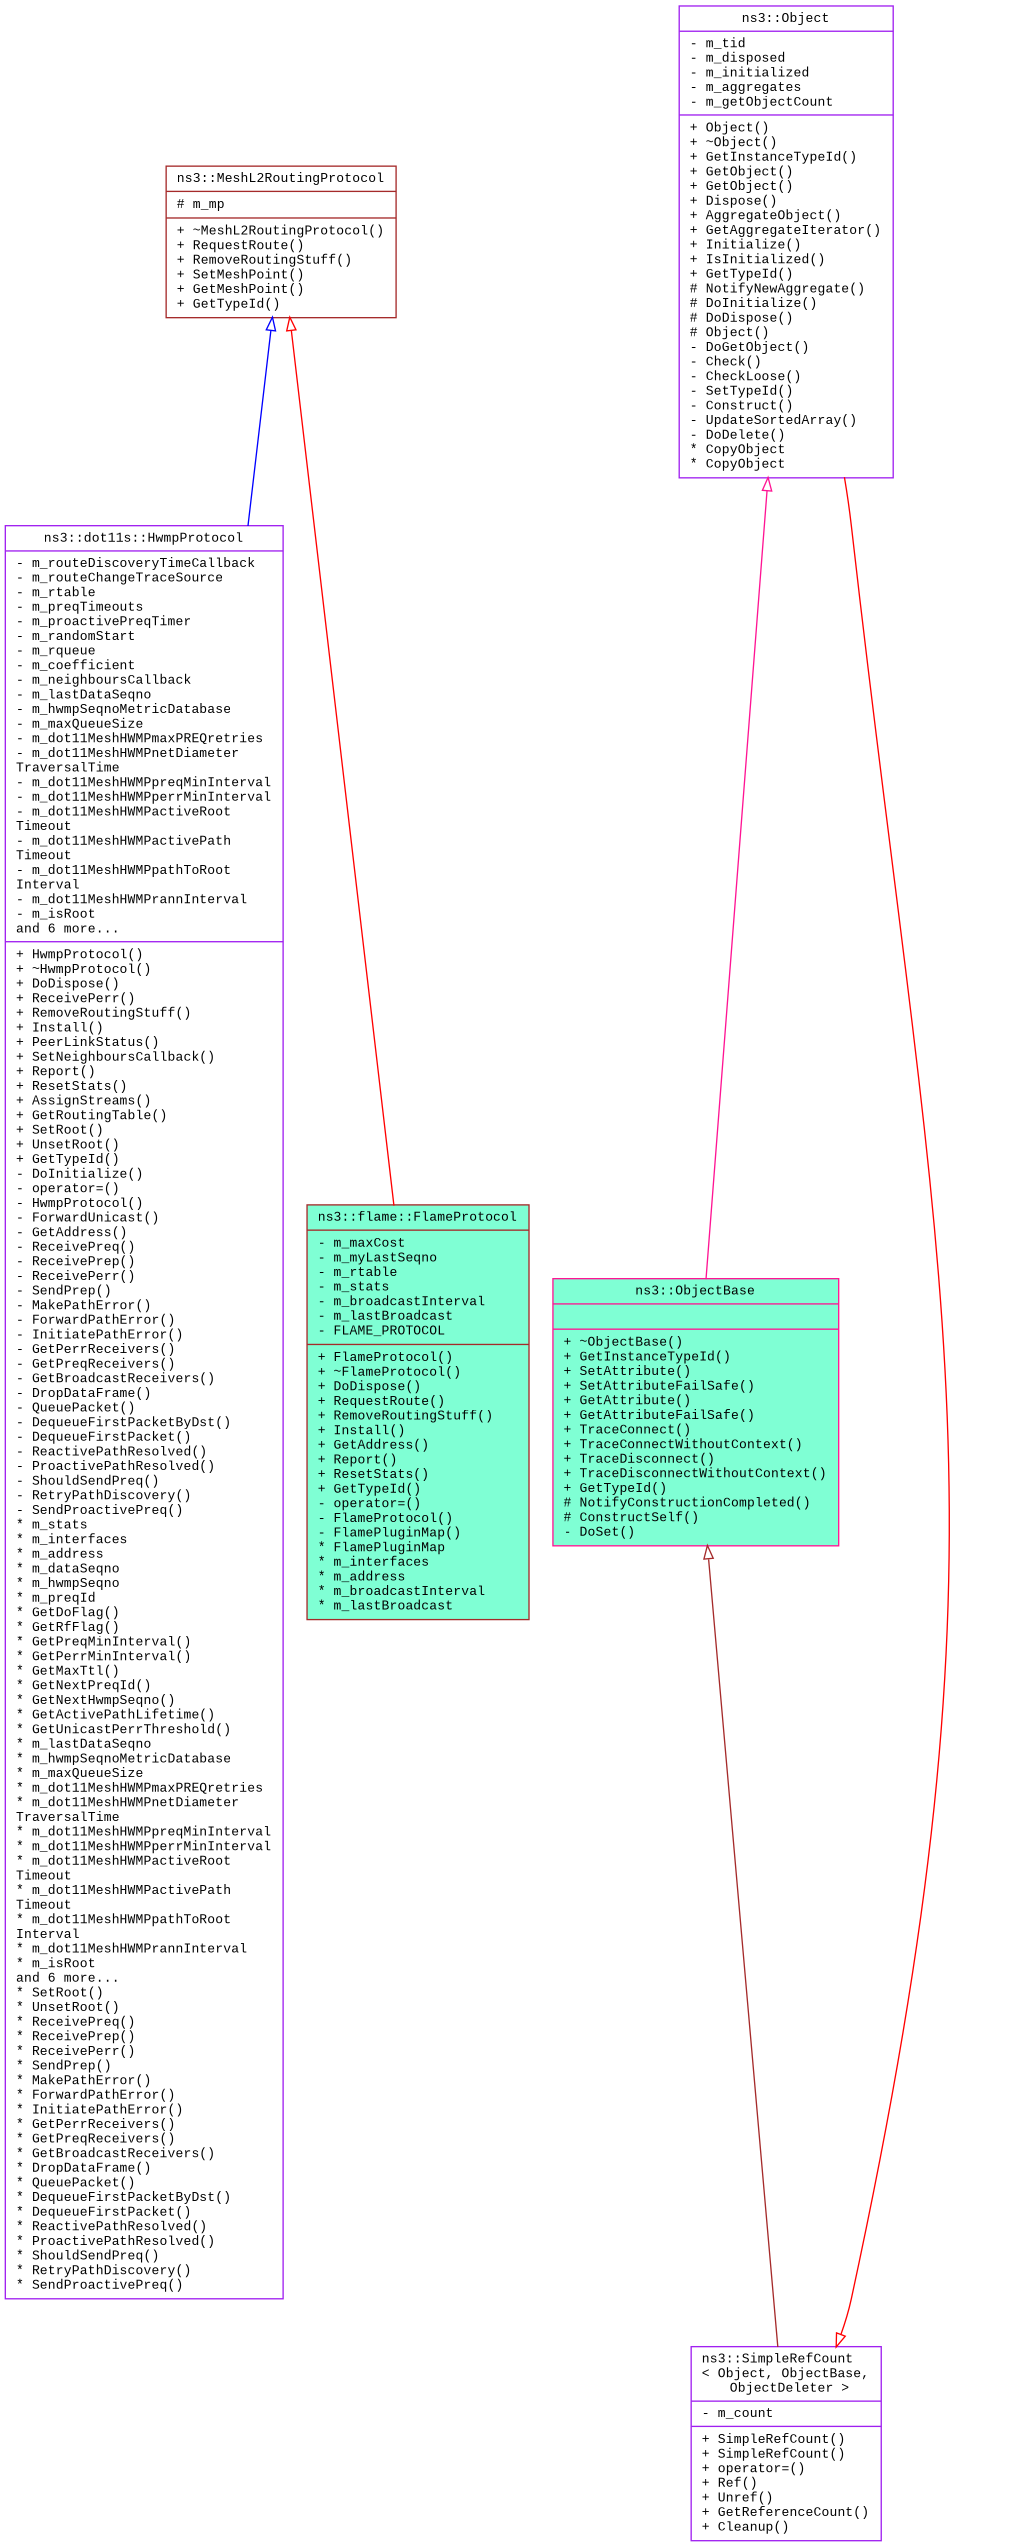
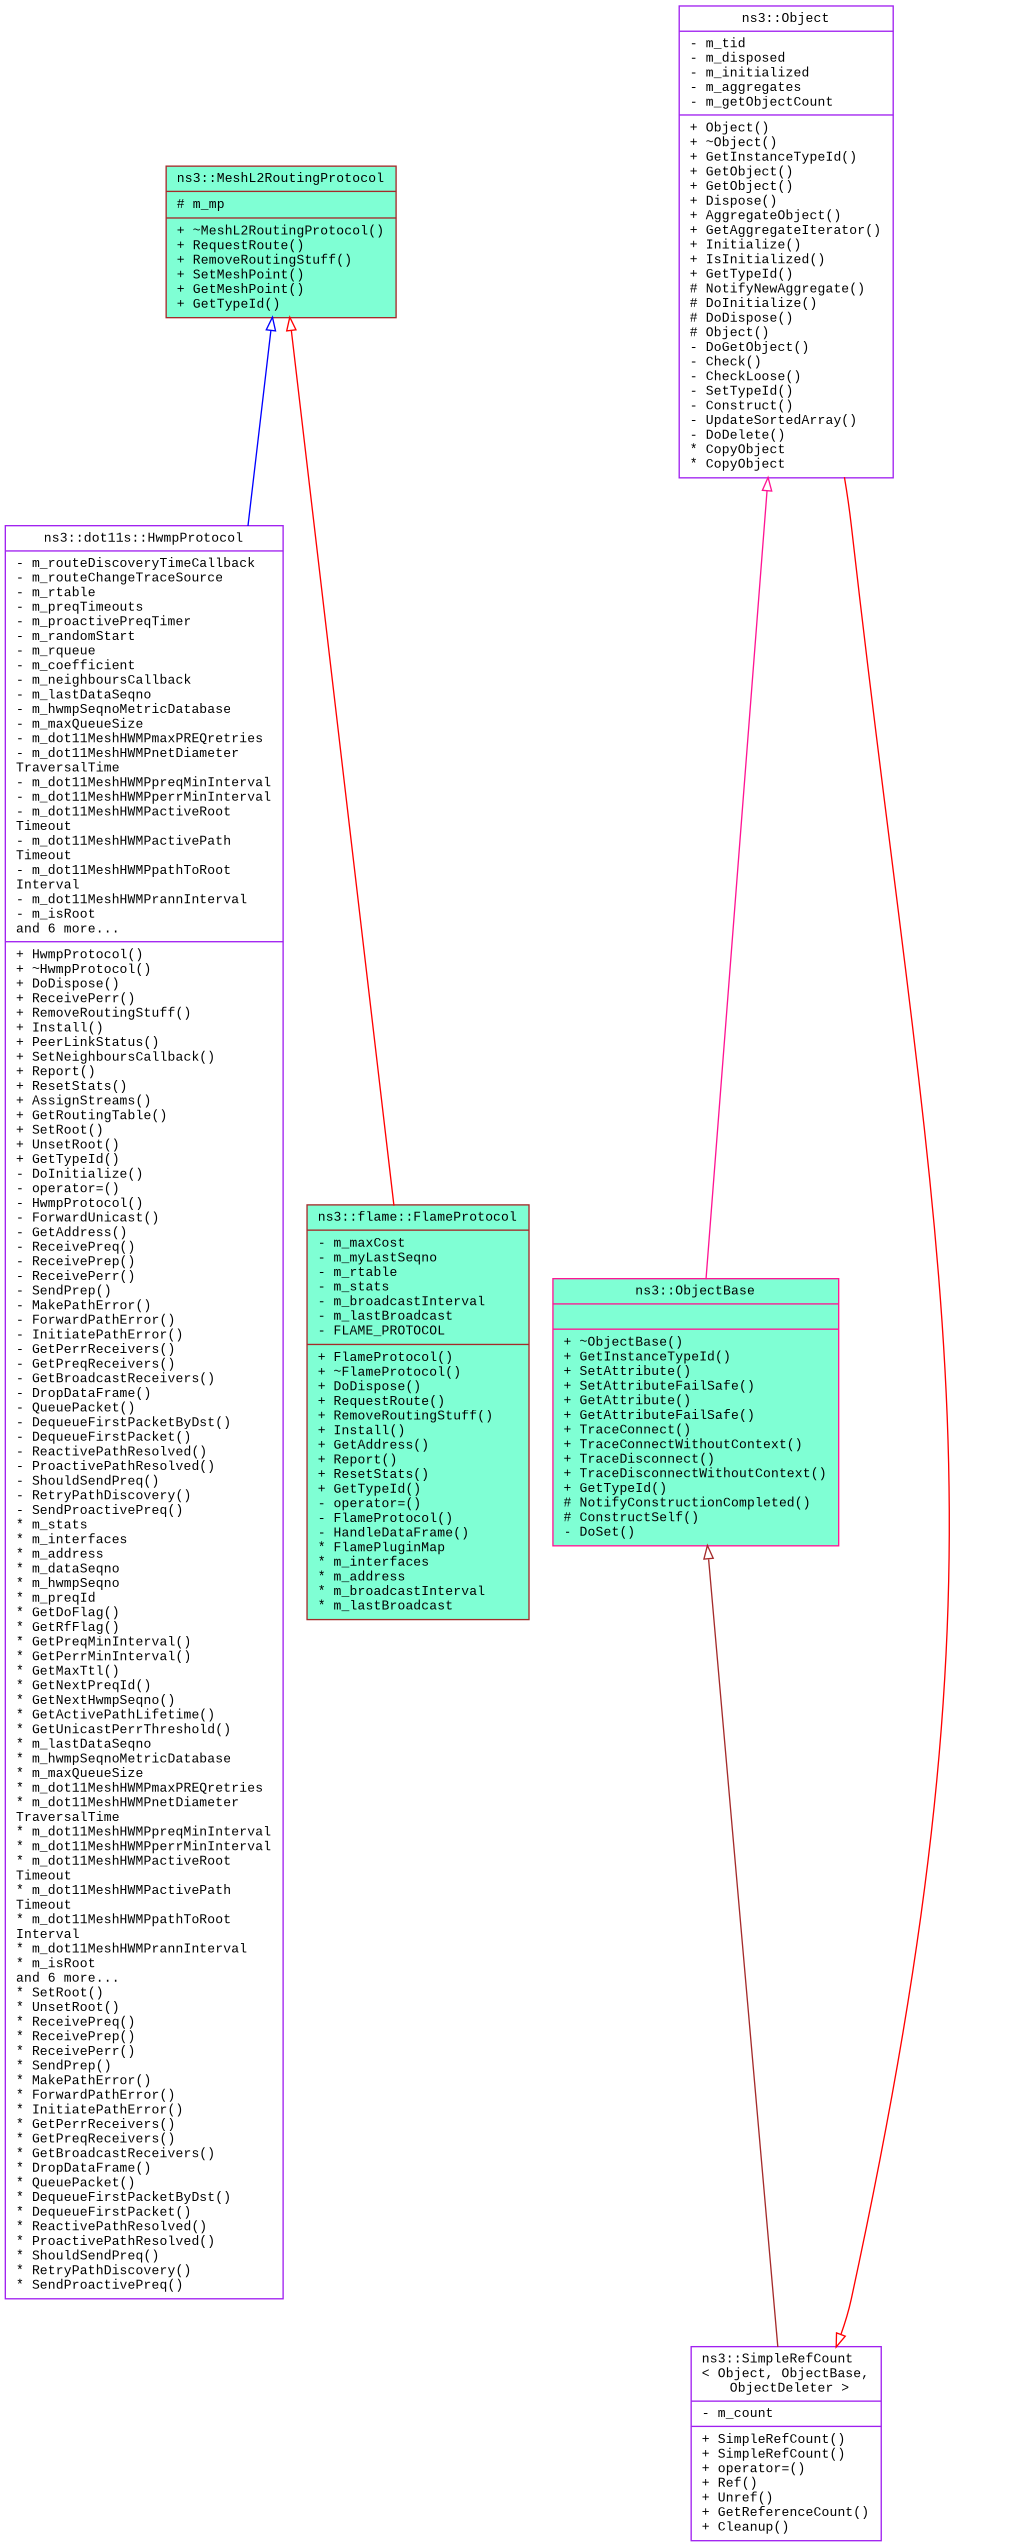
(281, 242) -> (281, 242)
(390, 1533) -> (394, 1533)
